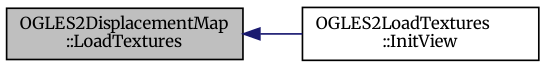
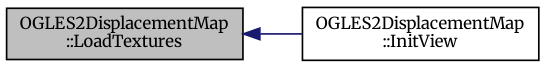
(421, 34) -> (421, 34)
